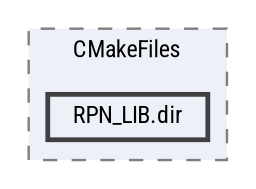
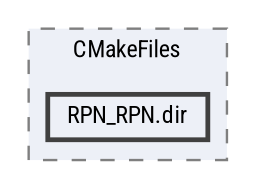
(128, 117) -> (128, 117)
